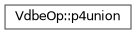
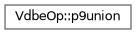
(68, 17) -> (68, 17)
